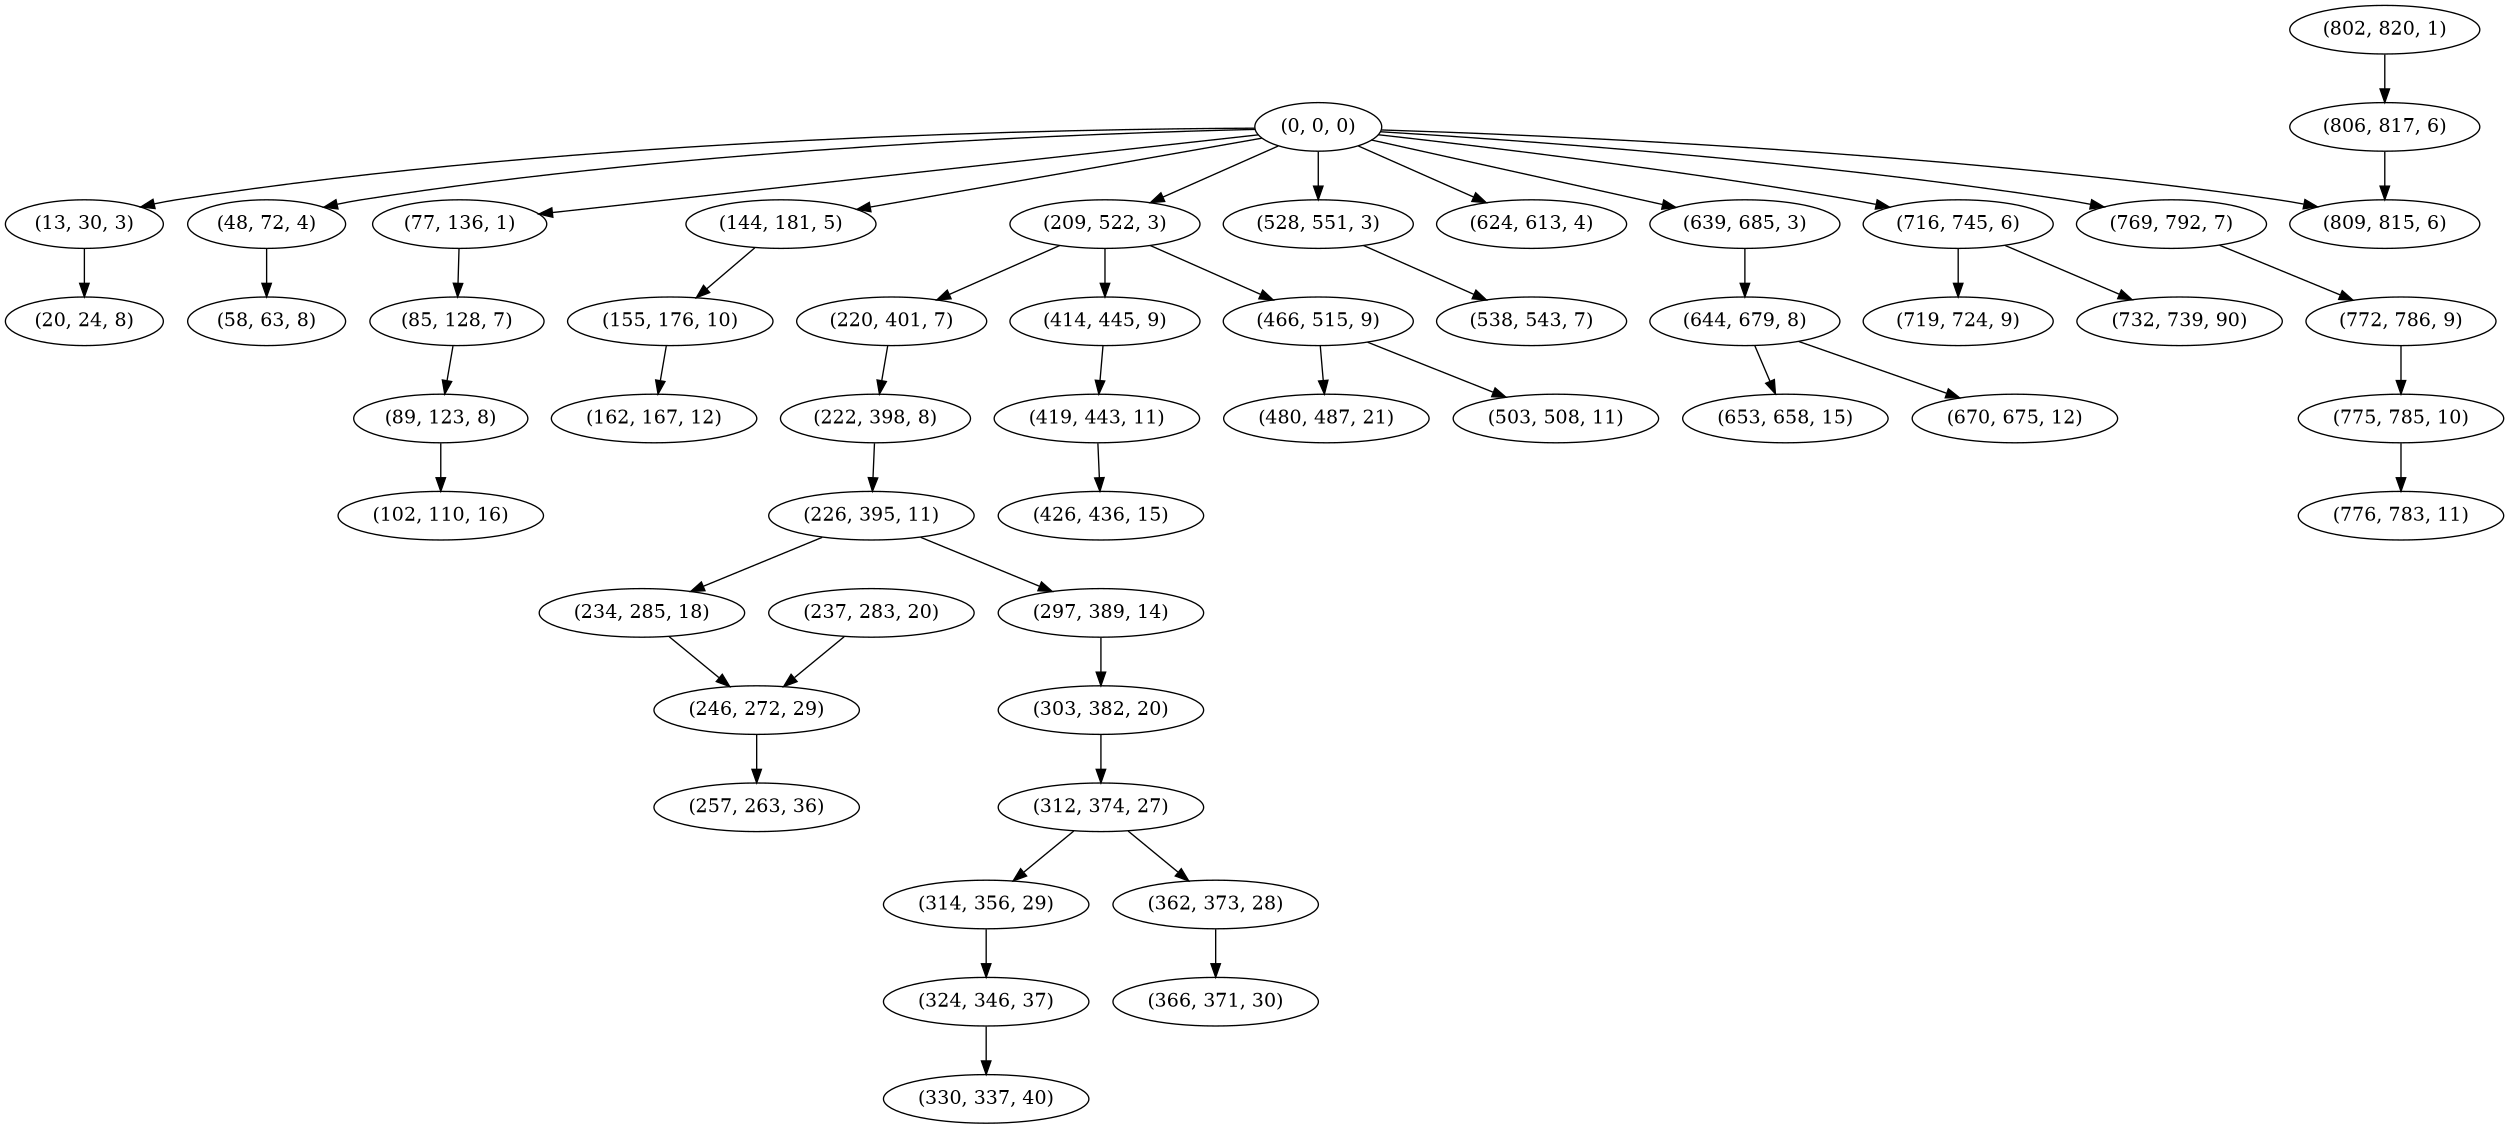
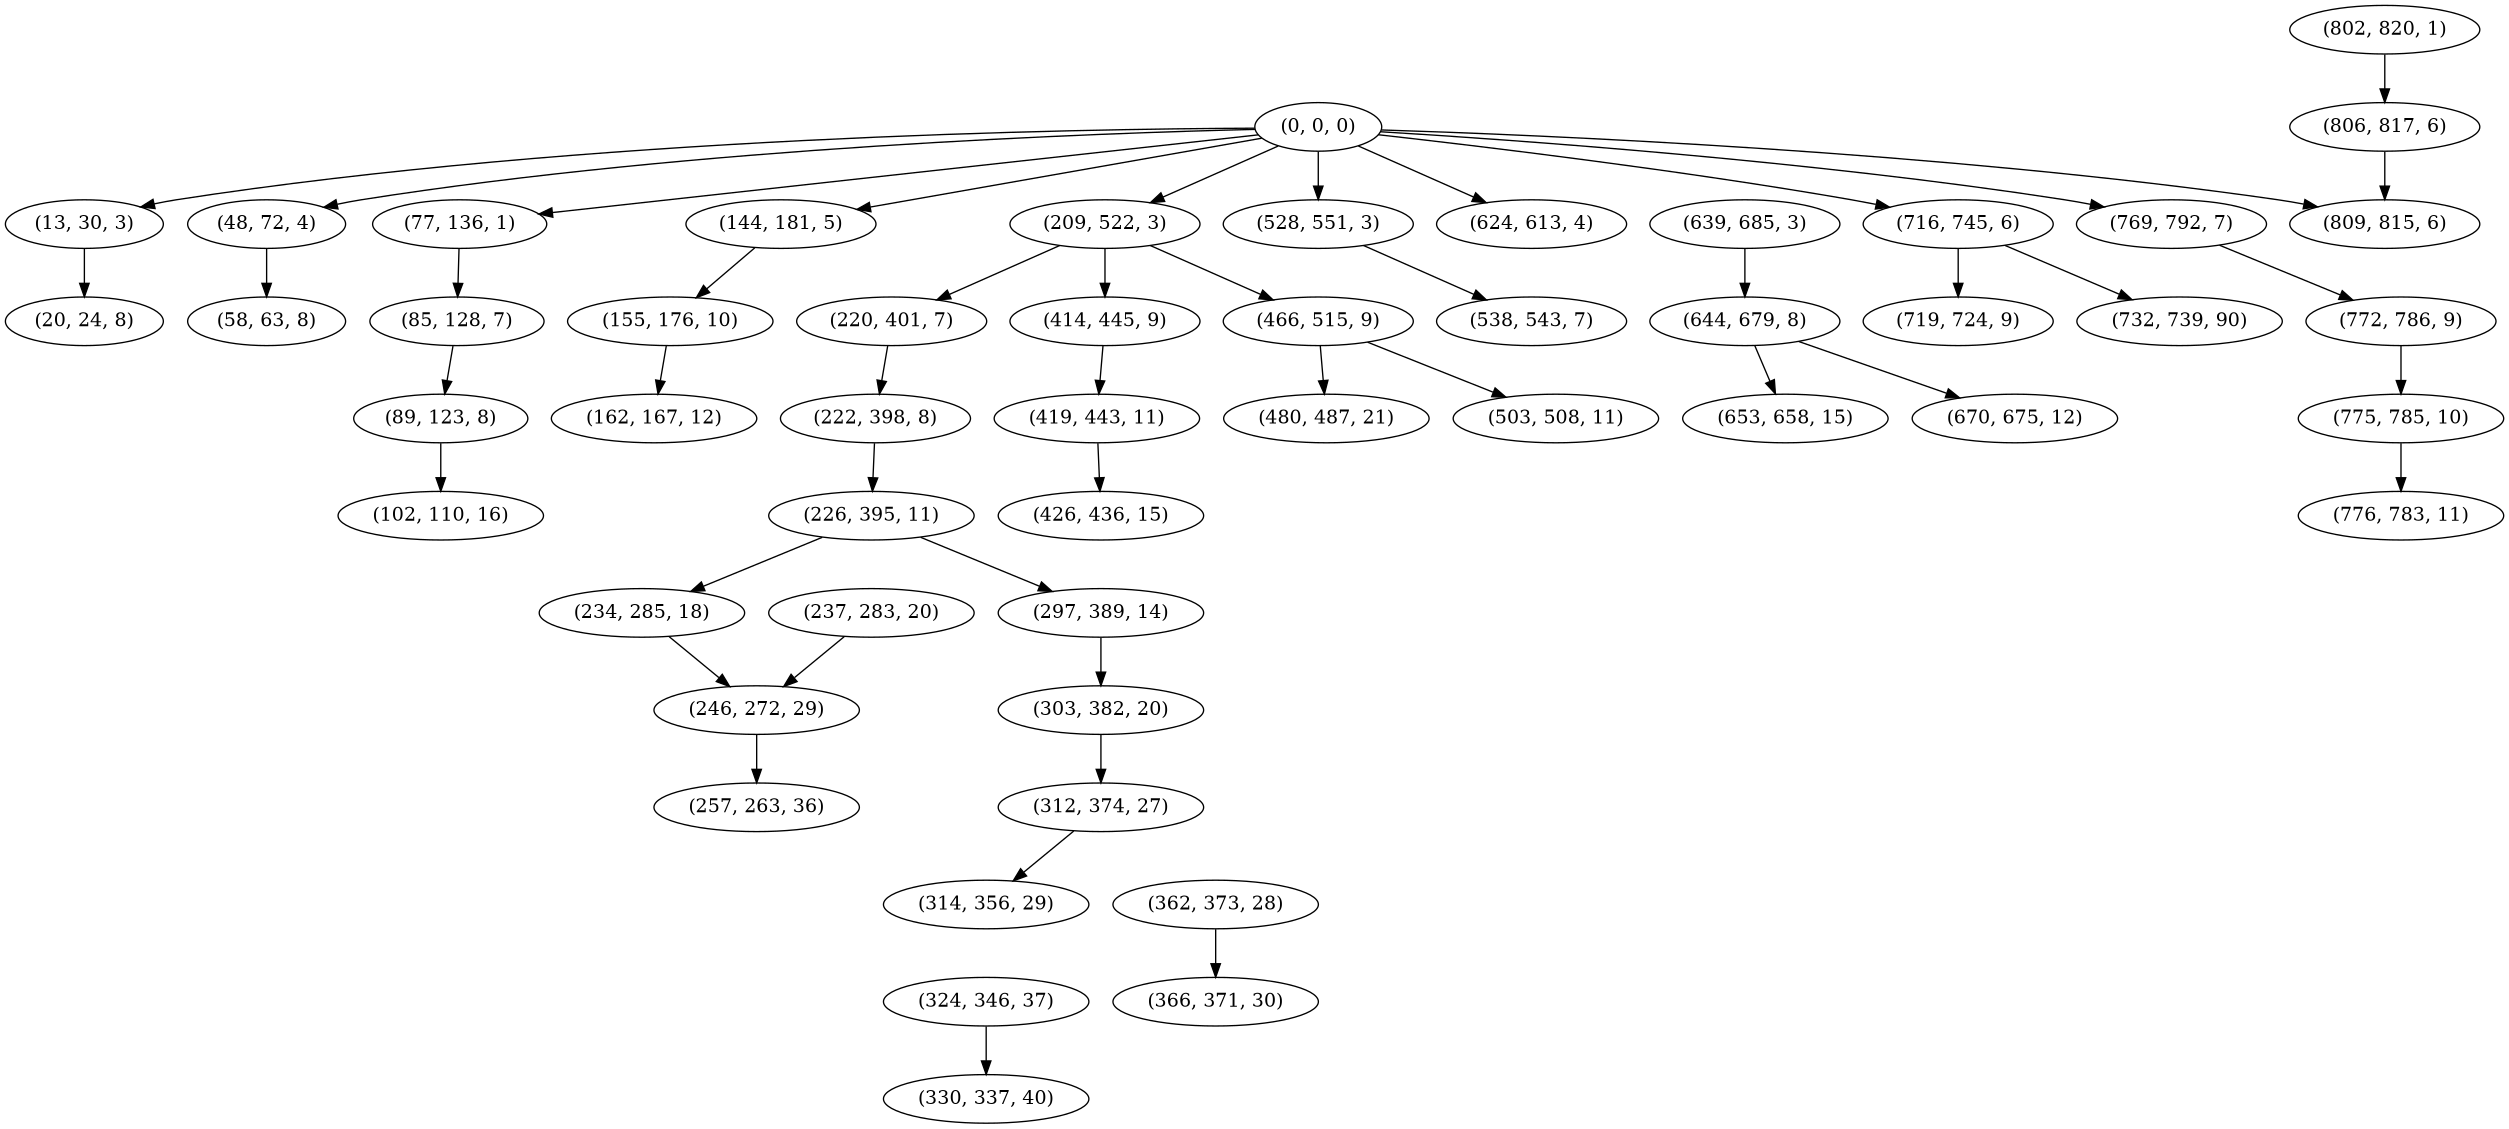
(1517, 172) -> none
(1153, 852) -> none
(986, 946) -> none
